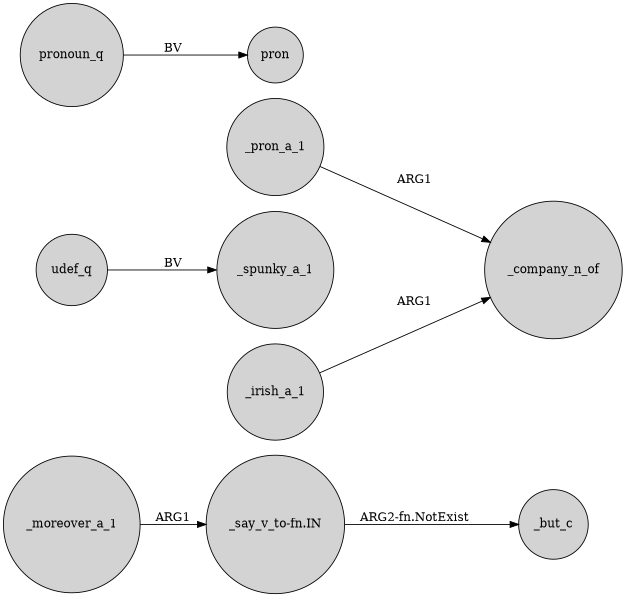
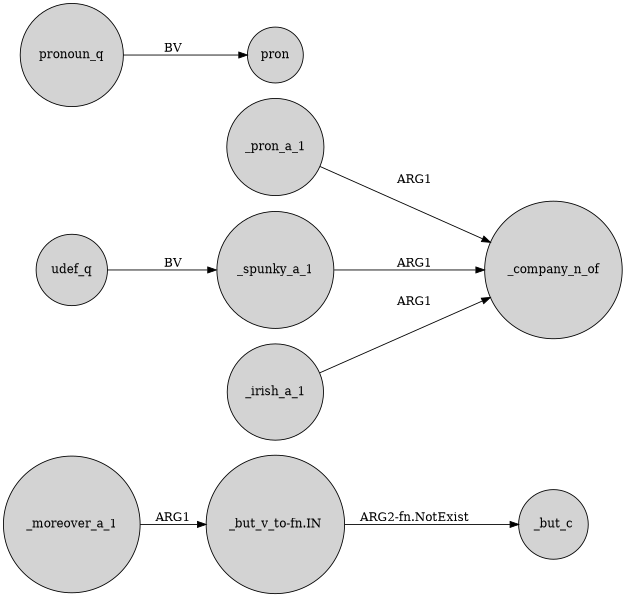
none -> (405, 270)
(275, 524) -> (275, 524)
